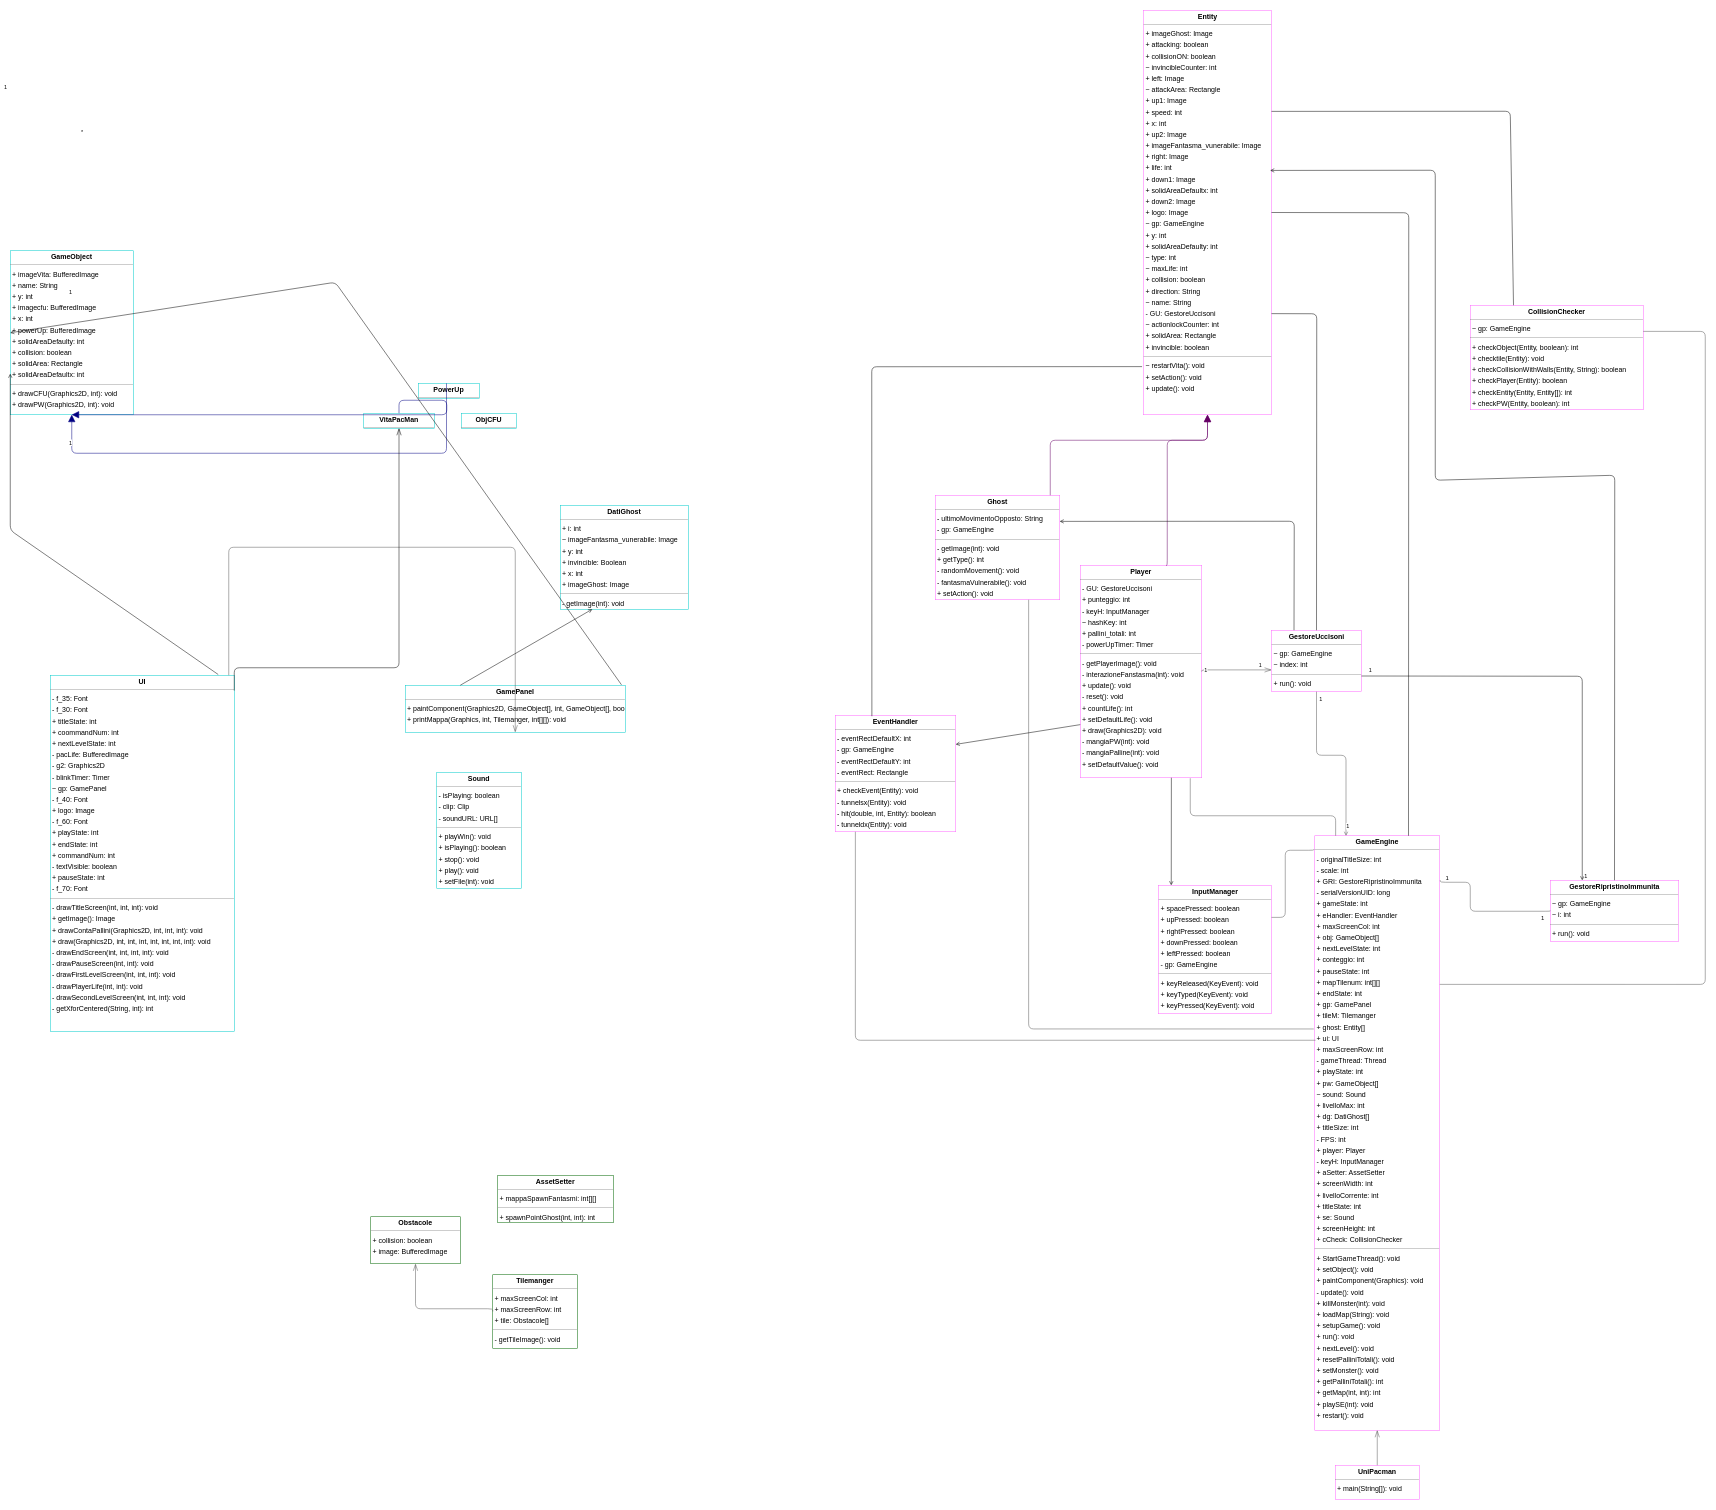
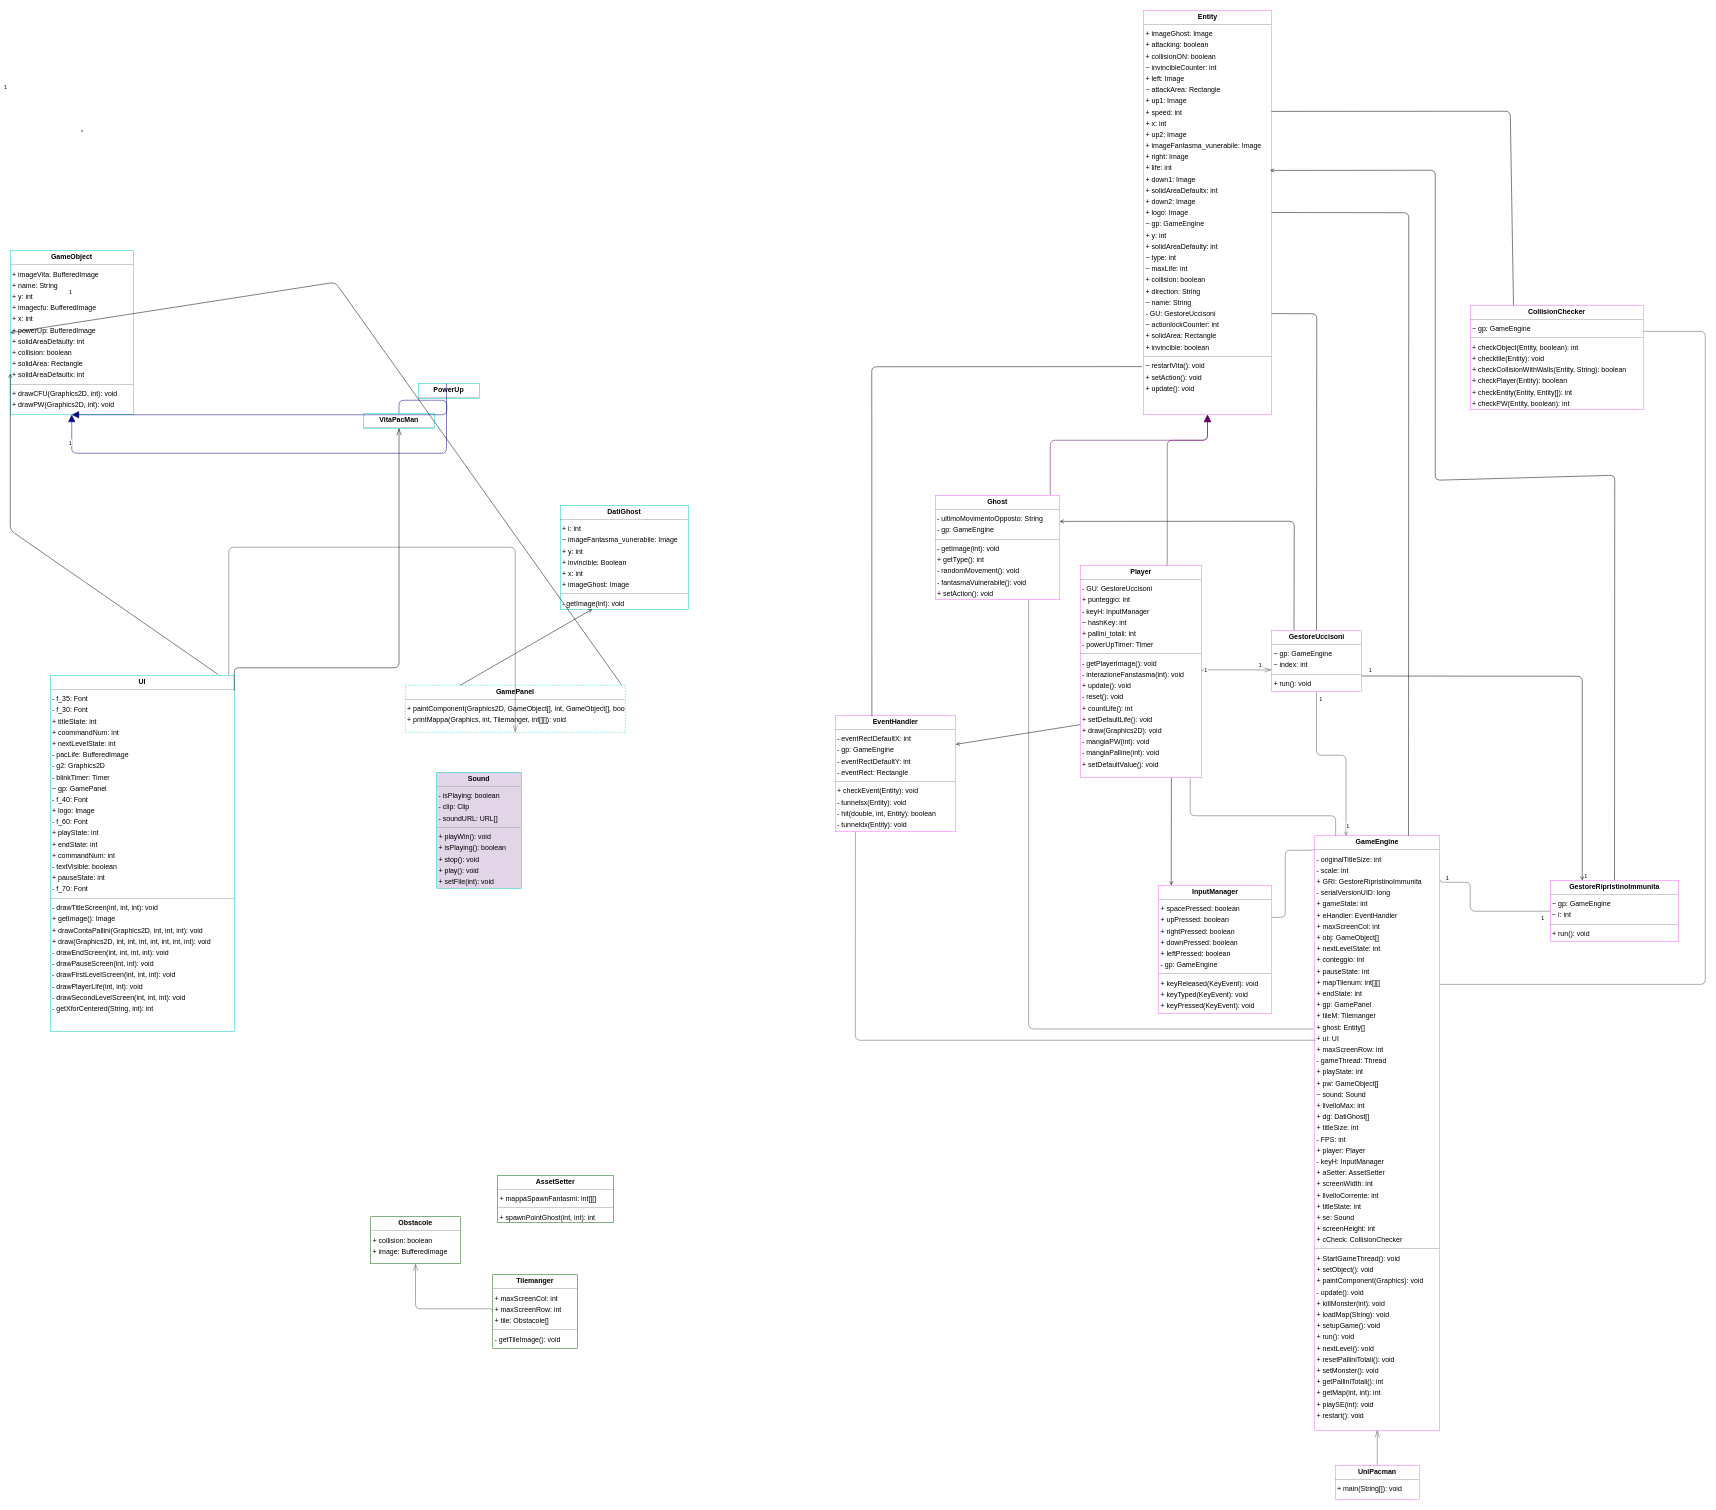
(489, 421) -> none
(515, 709) -> (515, 709)
(479, 830) -> (479, 830)
